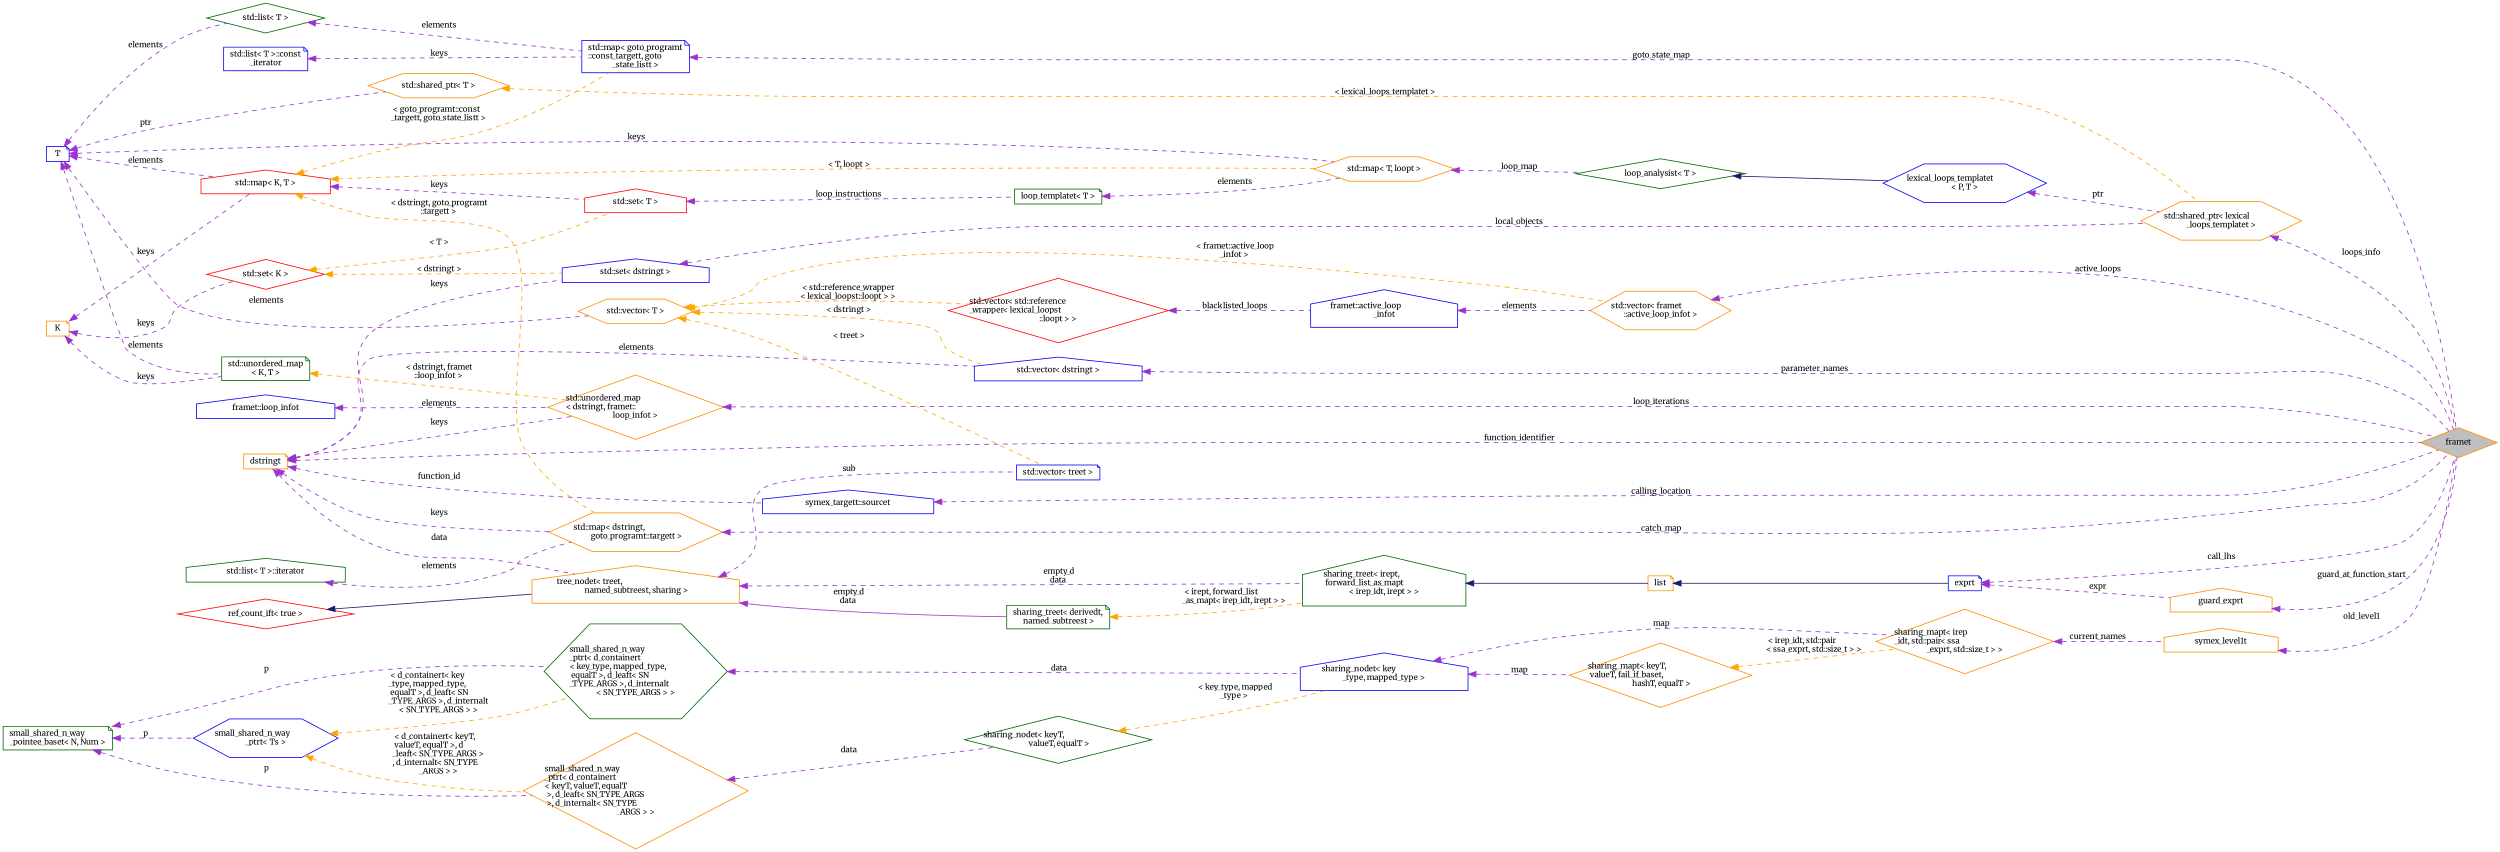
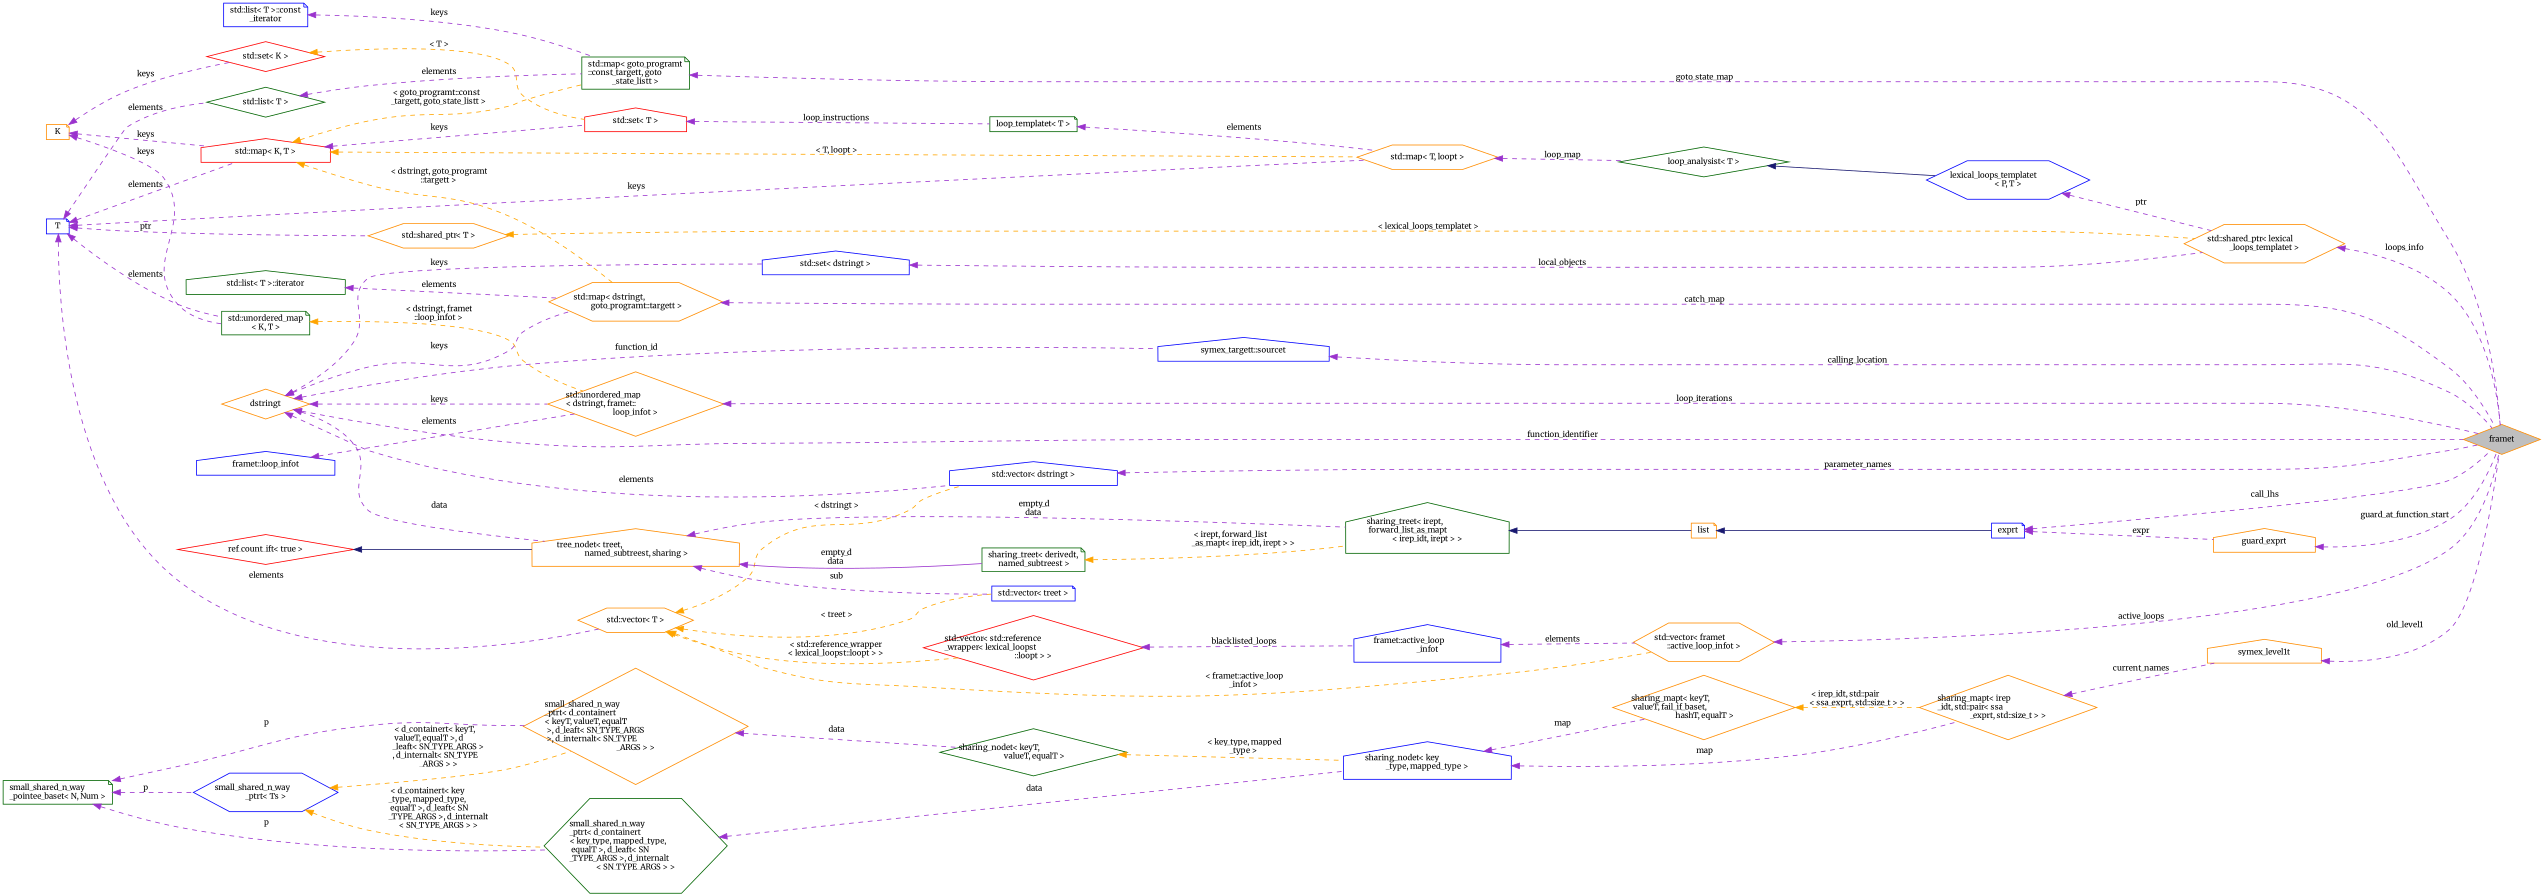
(636, 57) -> (636, 73)
(447, 274) -> none
(266, 461) -> (266, 404)
